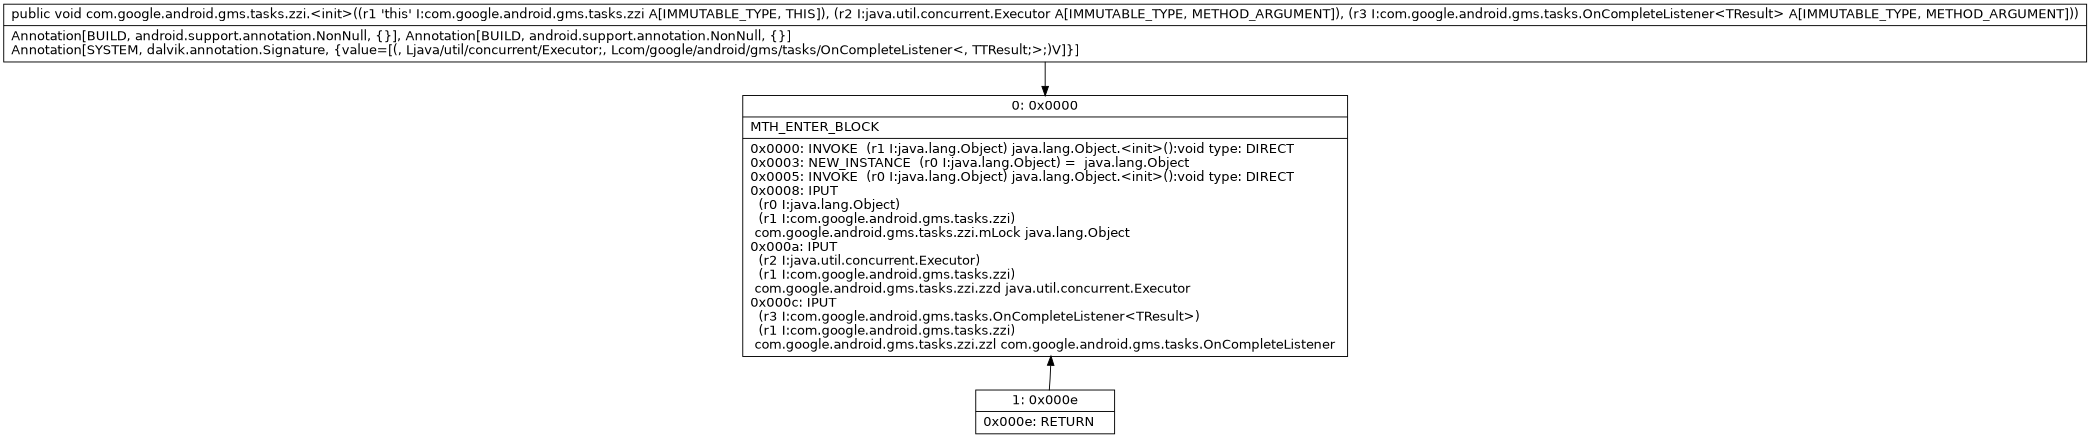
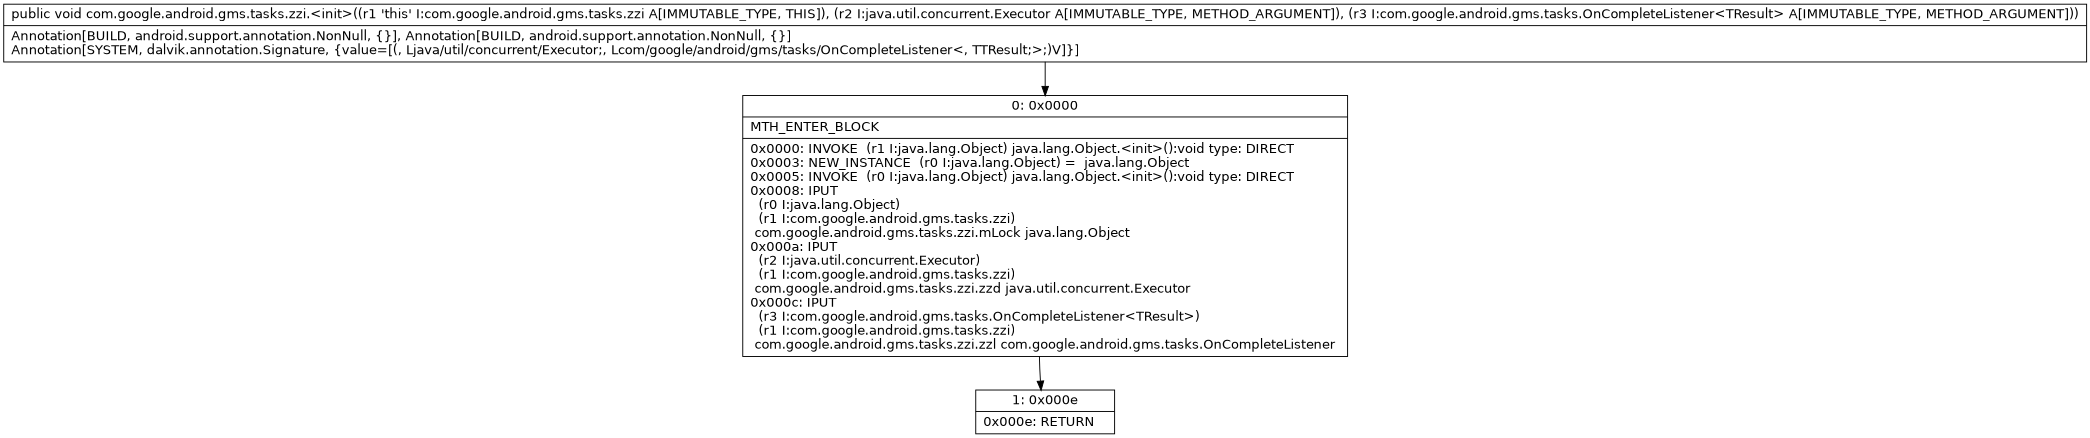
(1050, 378) -> (1040, 368)
